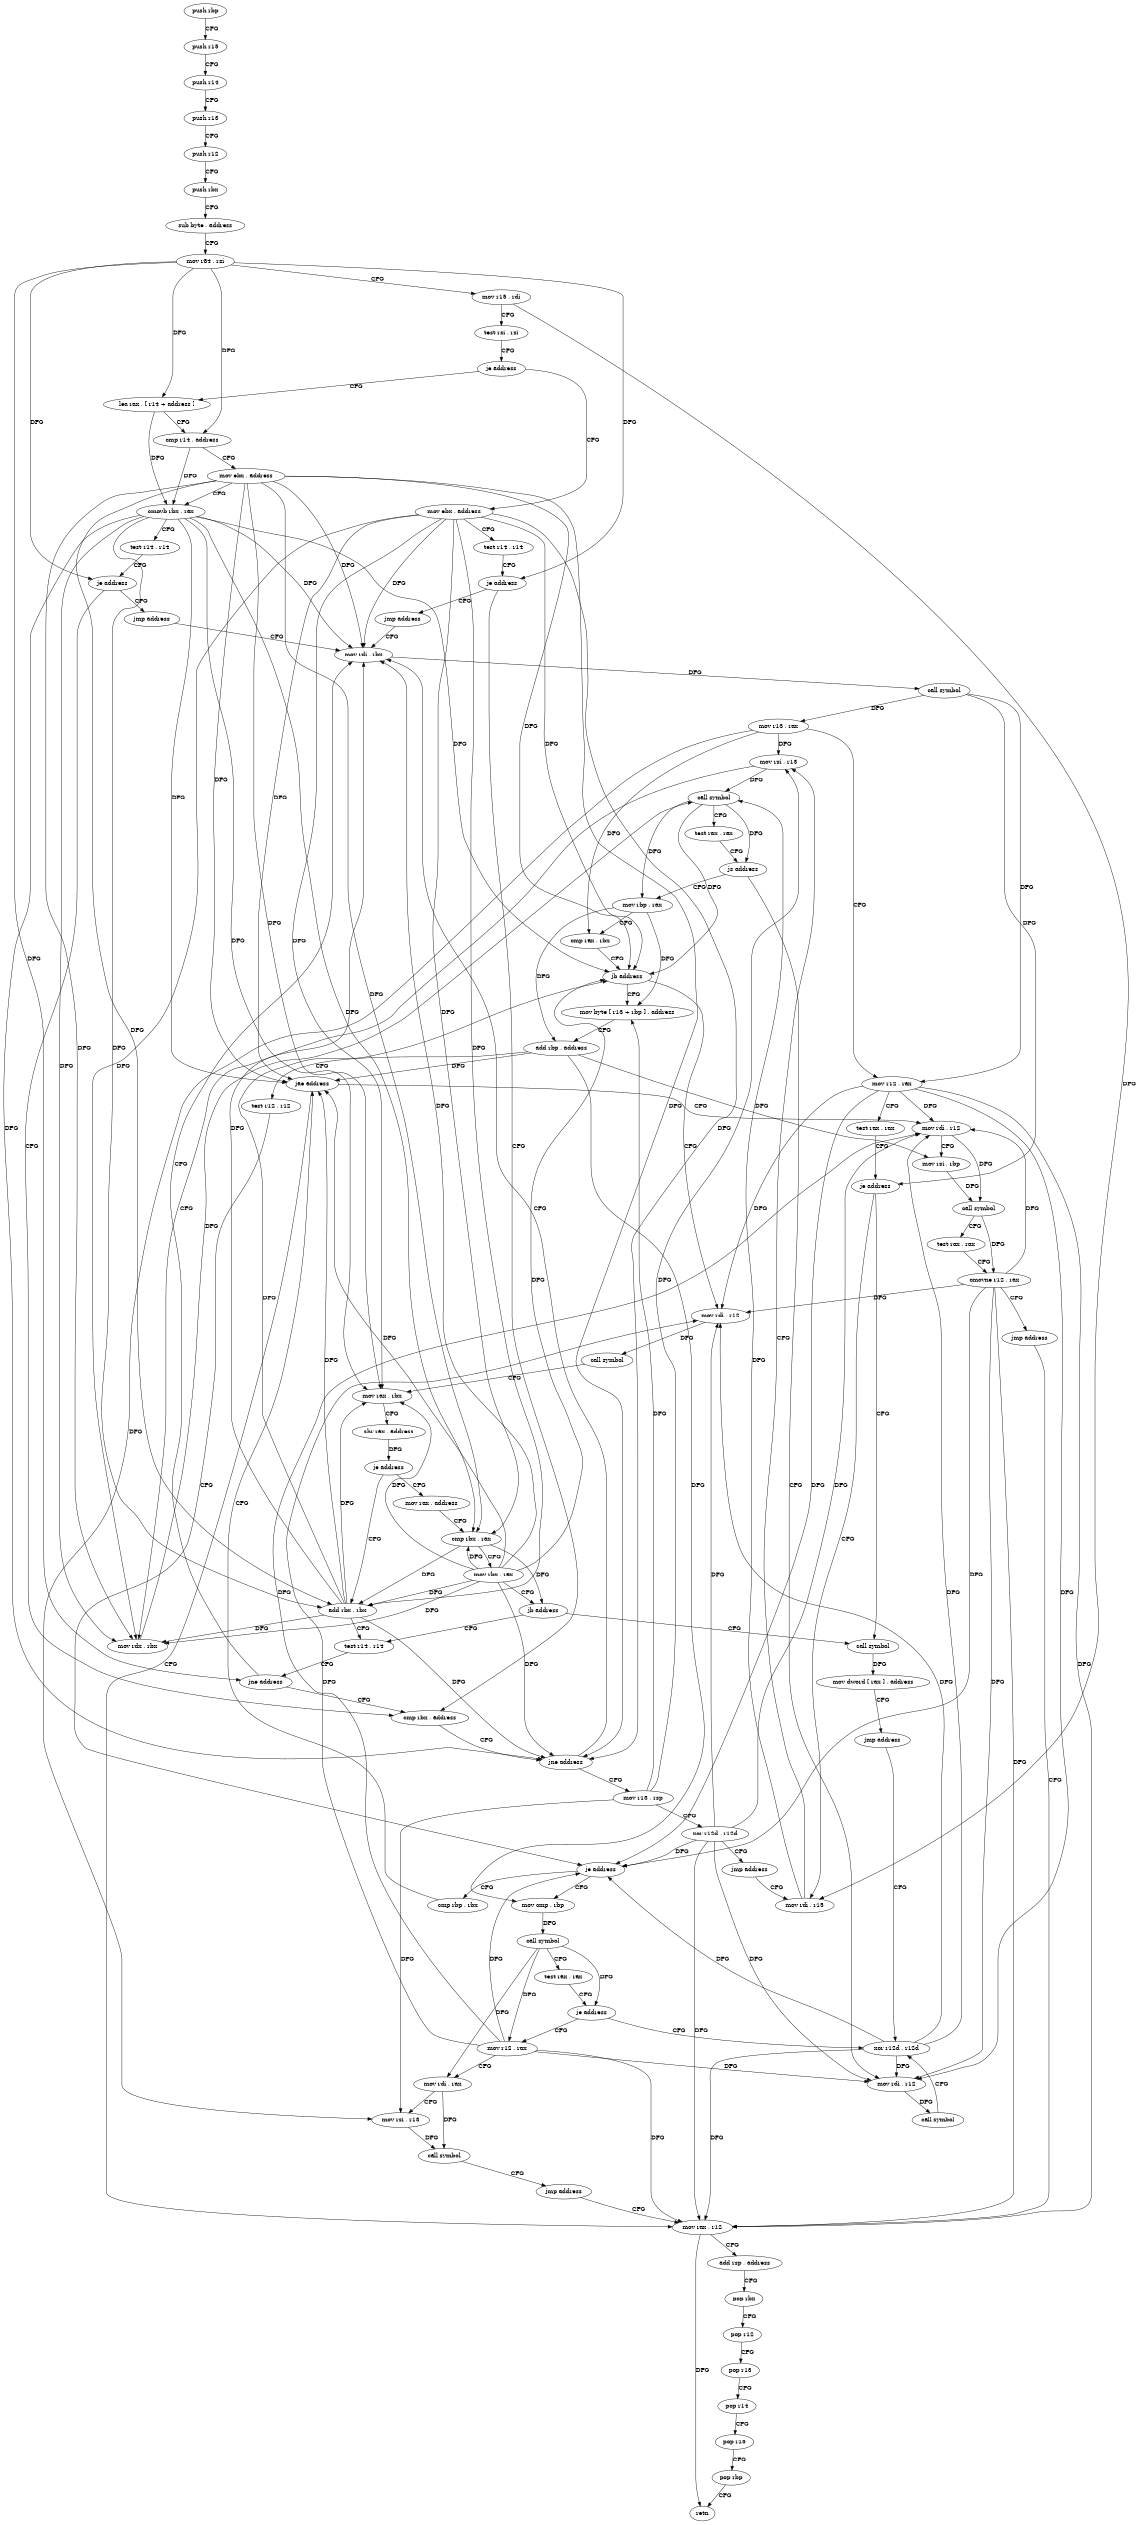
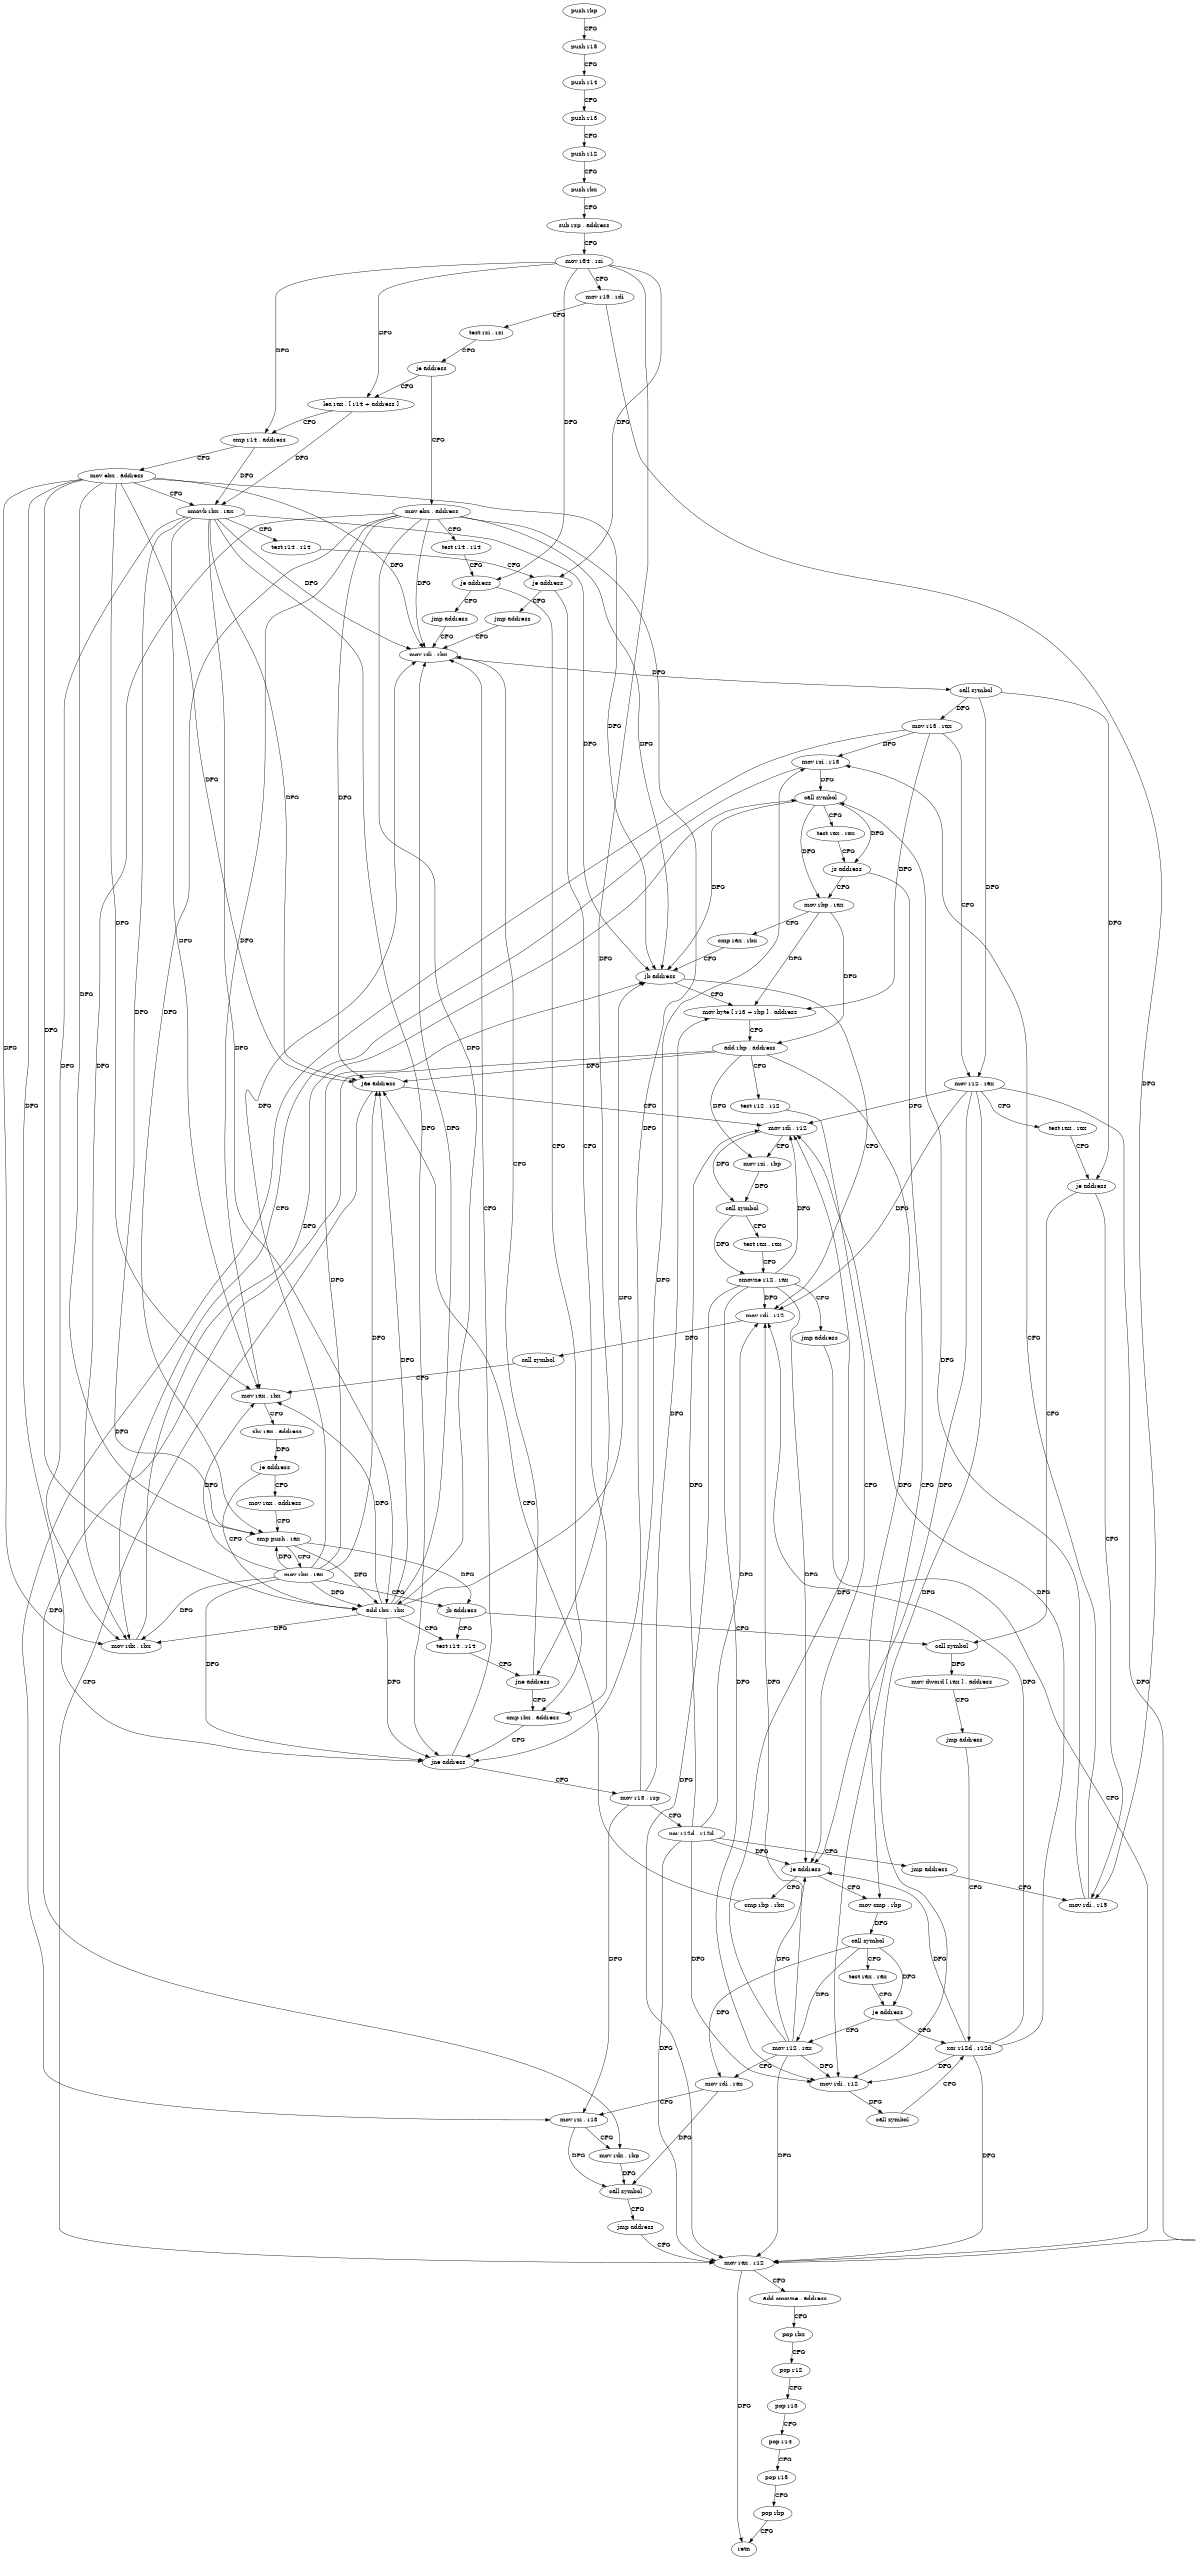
(205, 226) -> (584, 226)
(632, 798) -> (895, 900)
(471, 1539) -> (278, 1539)
none -> (619, 2156)
(745, 2263) -> (795, 2299)
